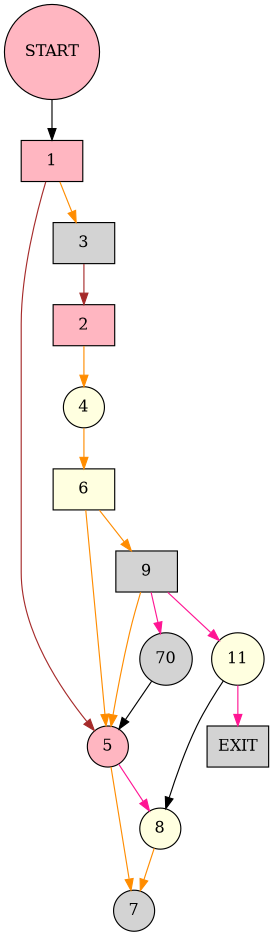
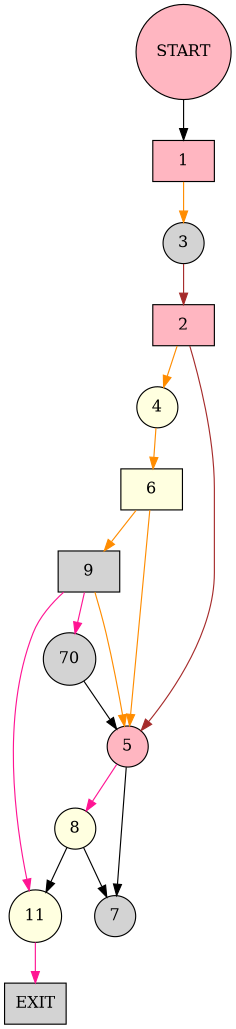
(84, 243) -> (184, 243)
(21, 459) -> (214, 541)
(192, 737) -> (59, 865)
(120, 823) -> (122, 826)
(149, 864) -> (93, 867)
